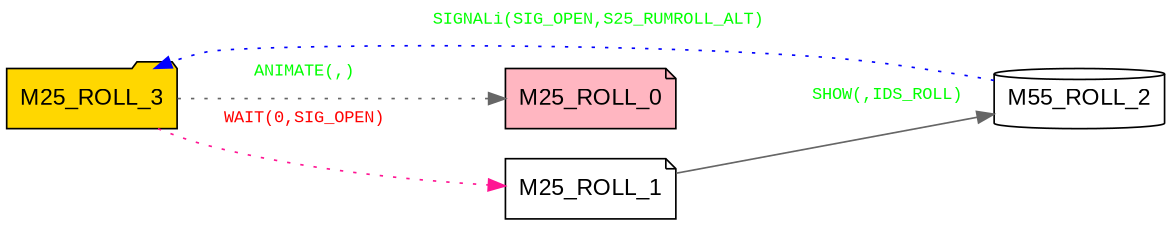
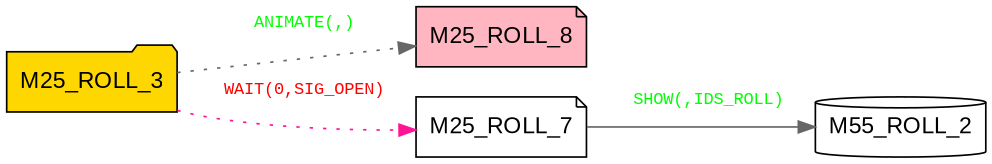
(583, 47) -> none
(591, 99) -> (501, 37)
(591, 189) -> (501, 127)
